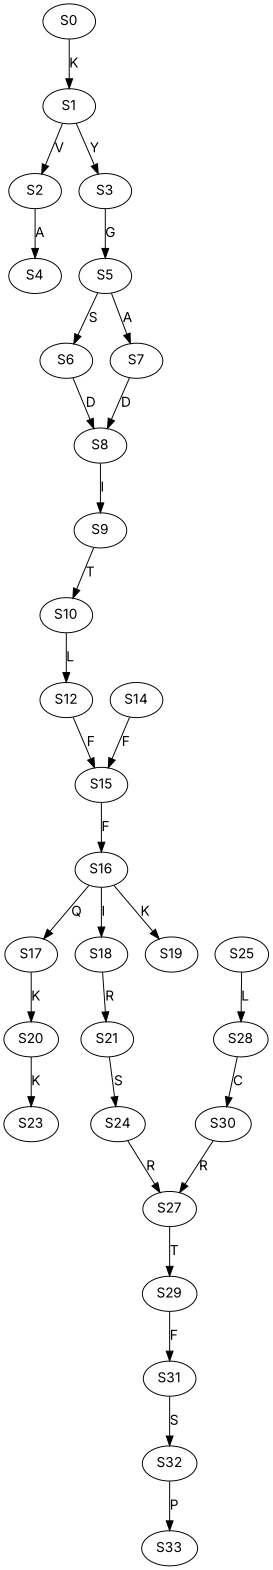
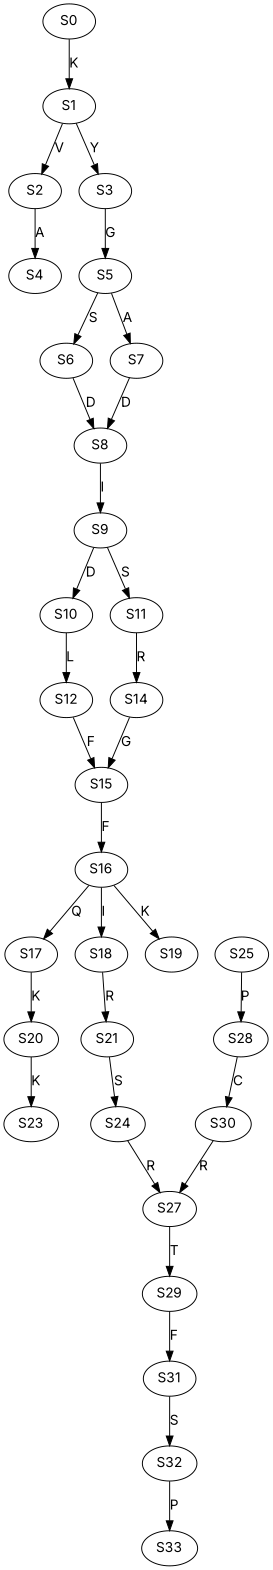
(91, 573) -> (91, 573)
none -> (136, 615)
(126, 742) -> (126, 742)
(246, 997) -> (246, 997)
